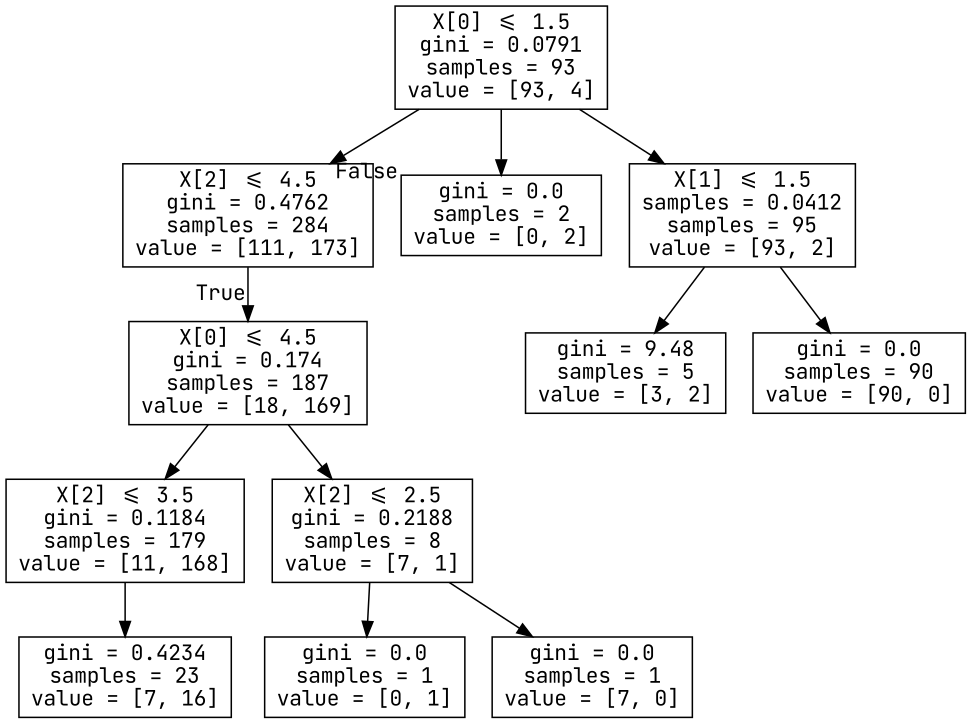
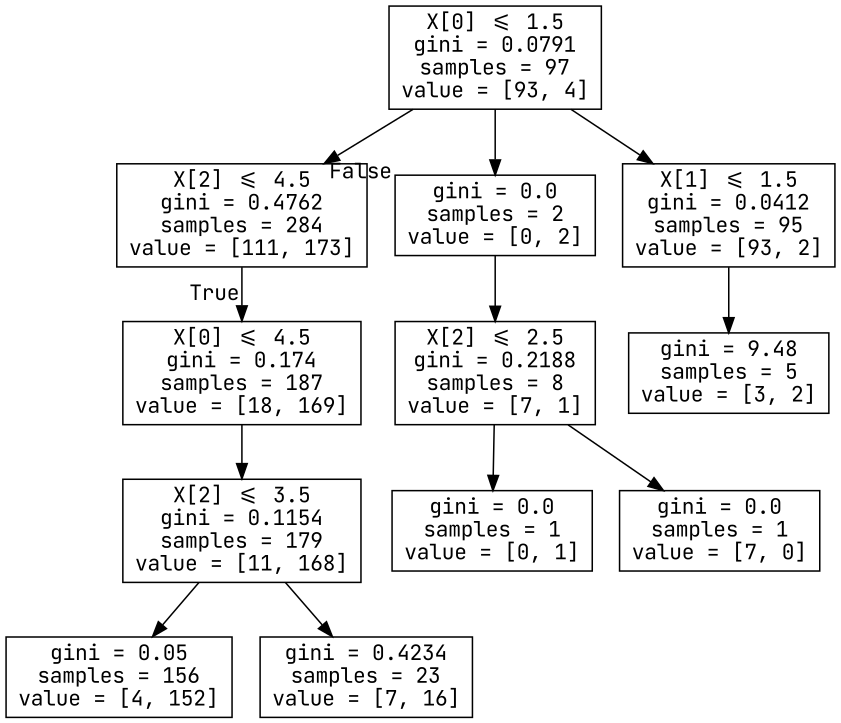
(501, 58) -> (495, 58)
(742, 215) -> (729, 215)
(859, 373) -> none
(305, 446) -> (495, 281)
(125, 531) -> (242, 531)
none -> (119, 677)
